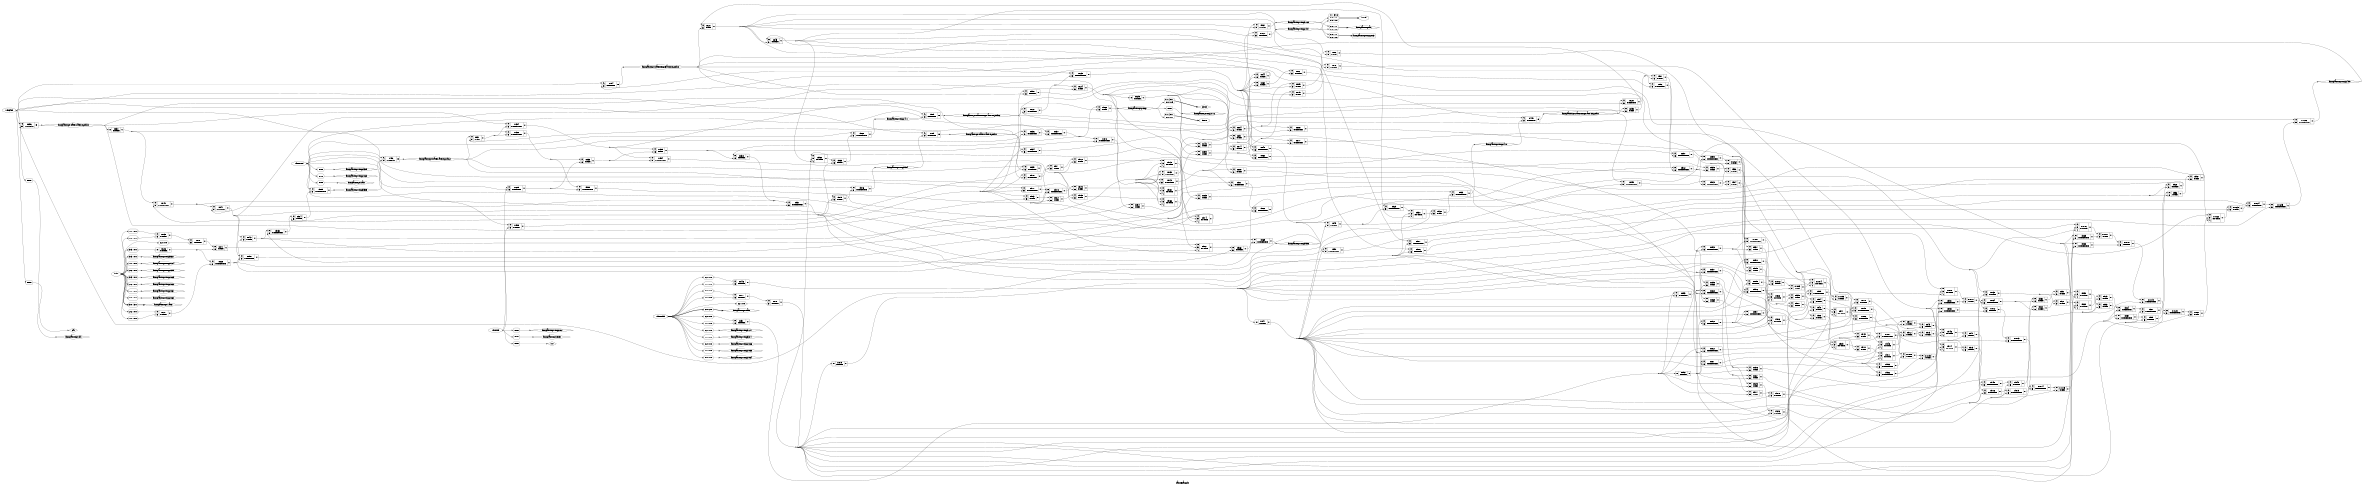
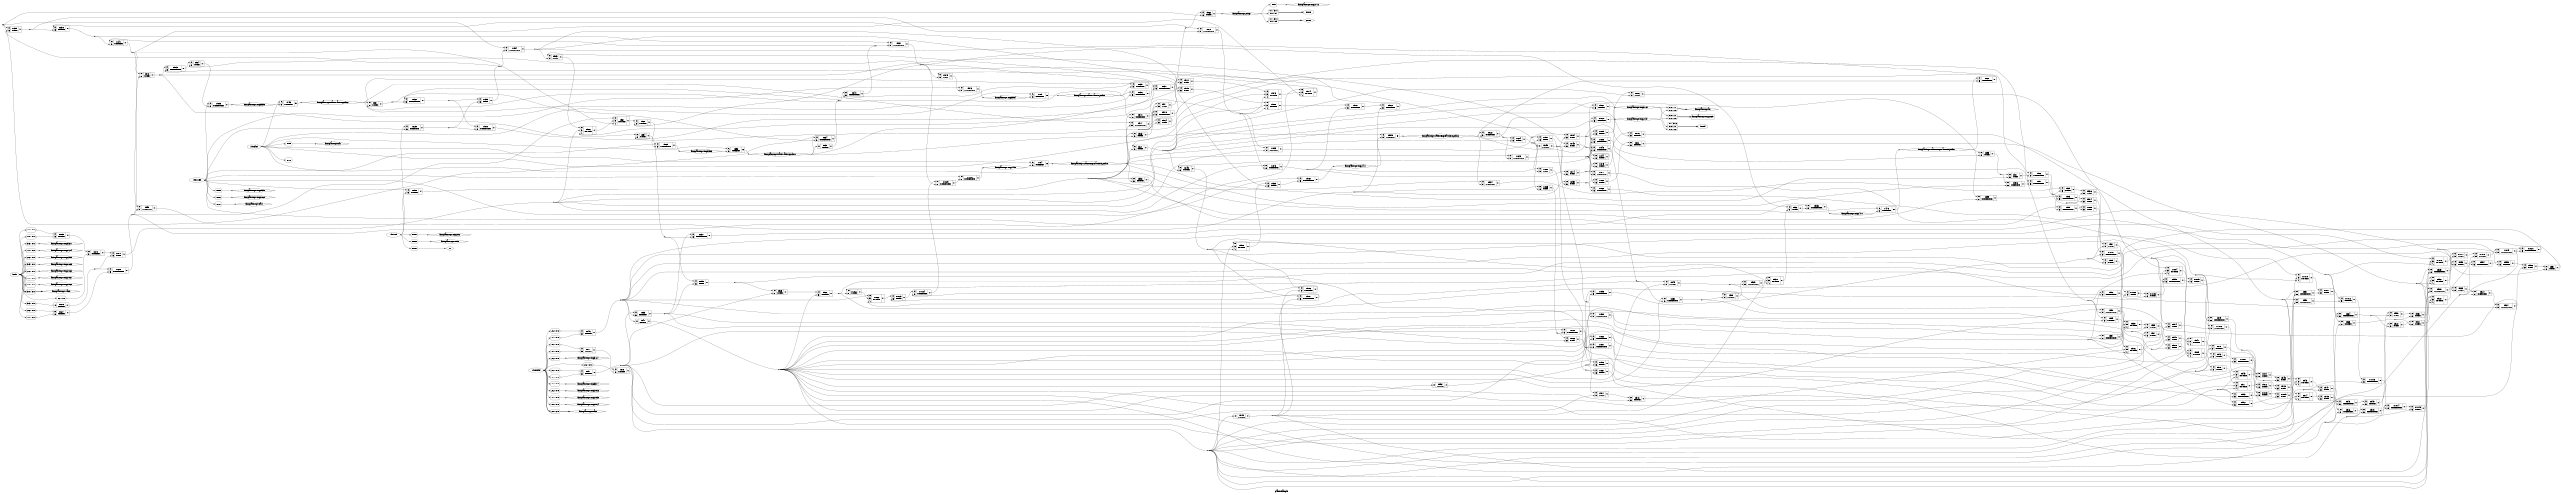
(1334, 21) -> (1673, 129)
(73, 330) -> none
